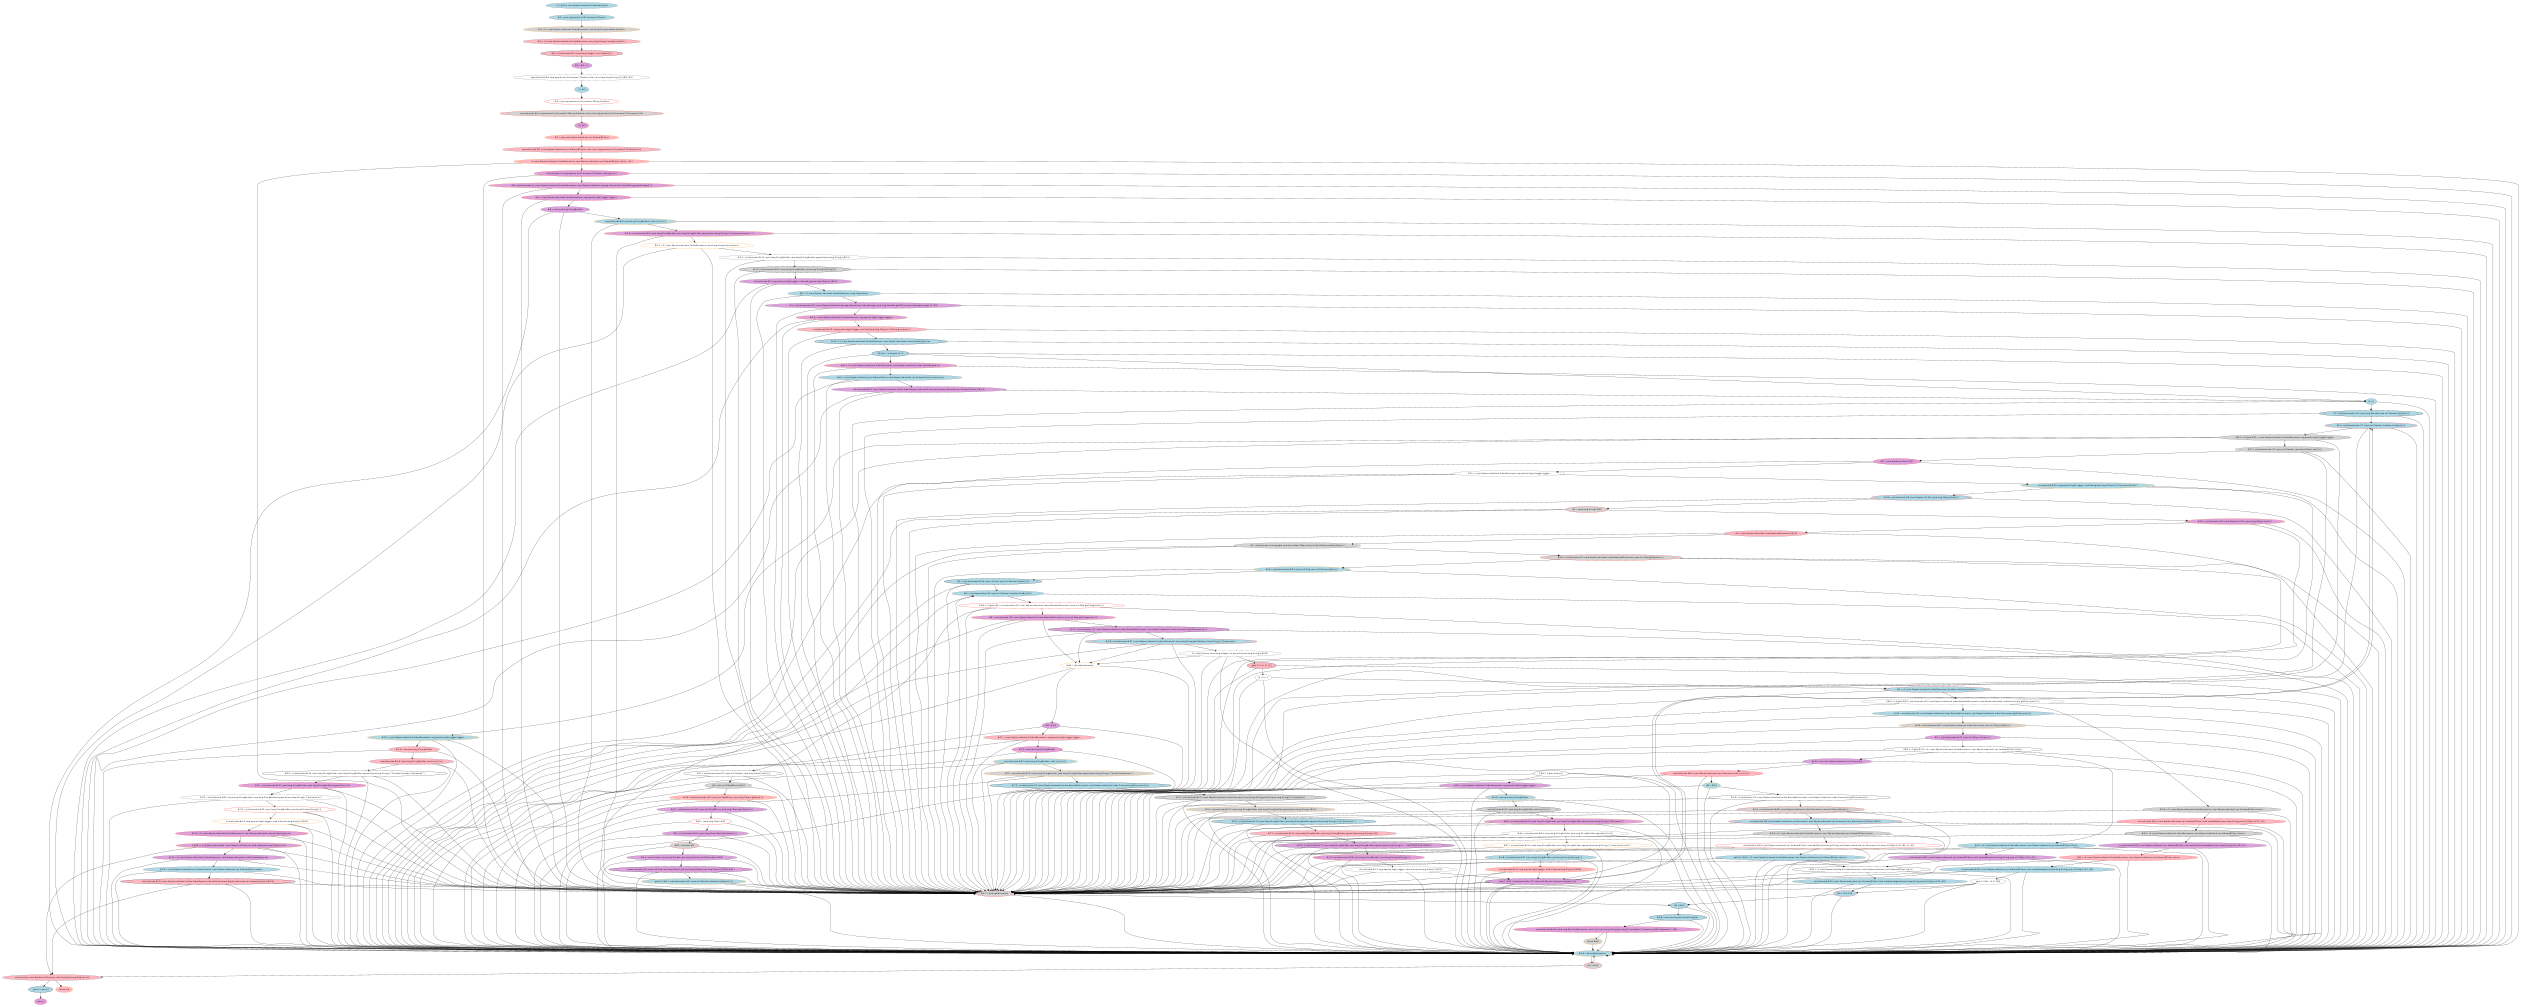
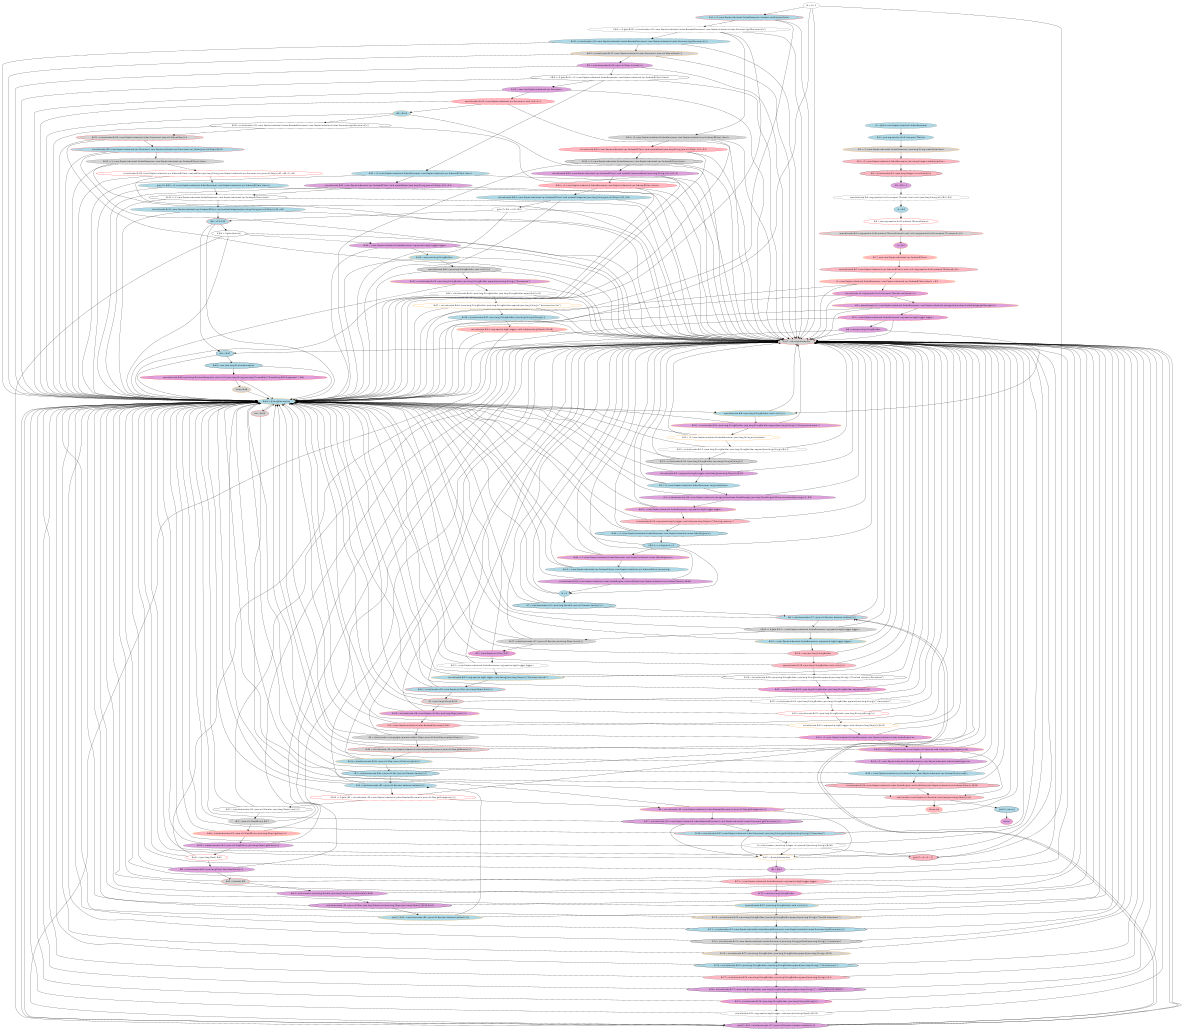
none -> (223, 227)
(2371, 236) -> (610, 410)
(1262, 671) -> (1062, 365)
